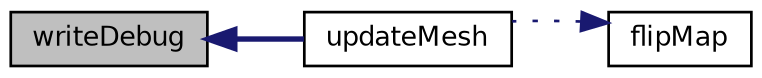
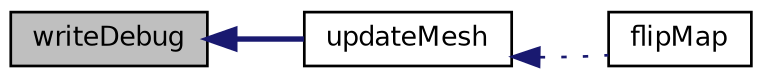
(547, 21) -> (574, 57)
